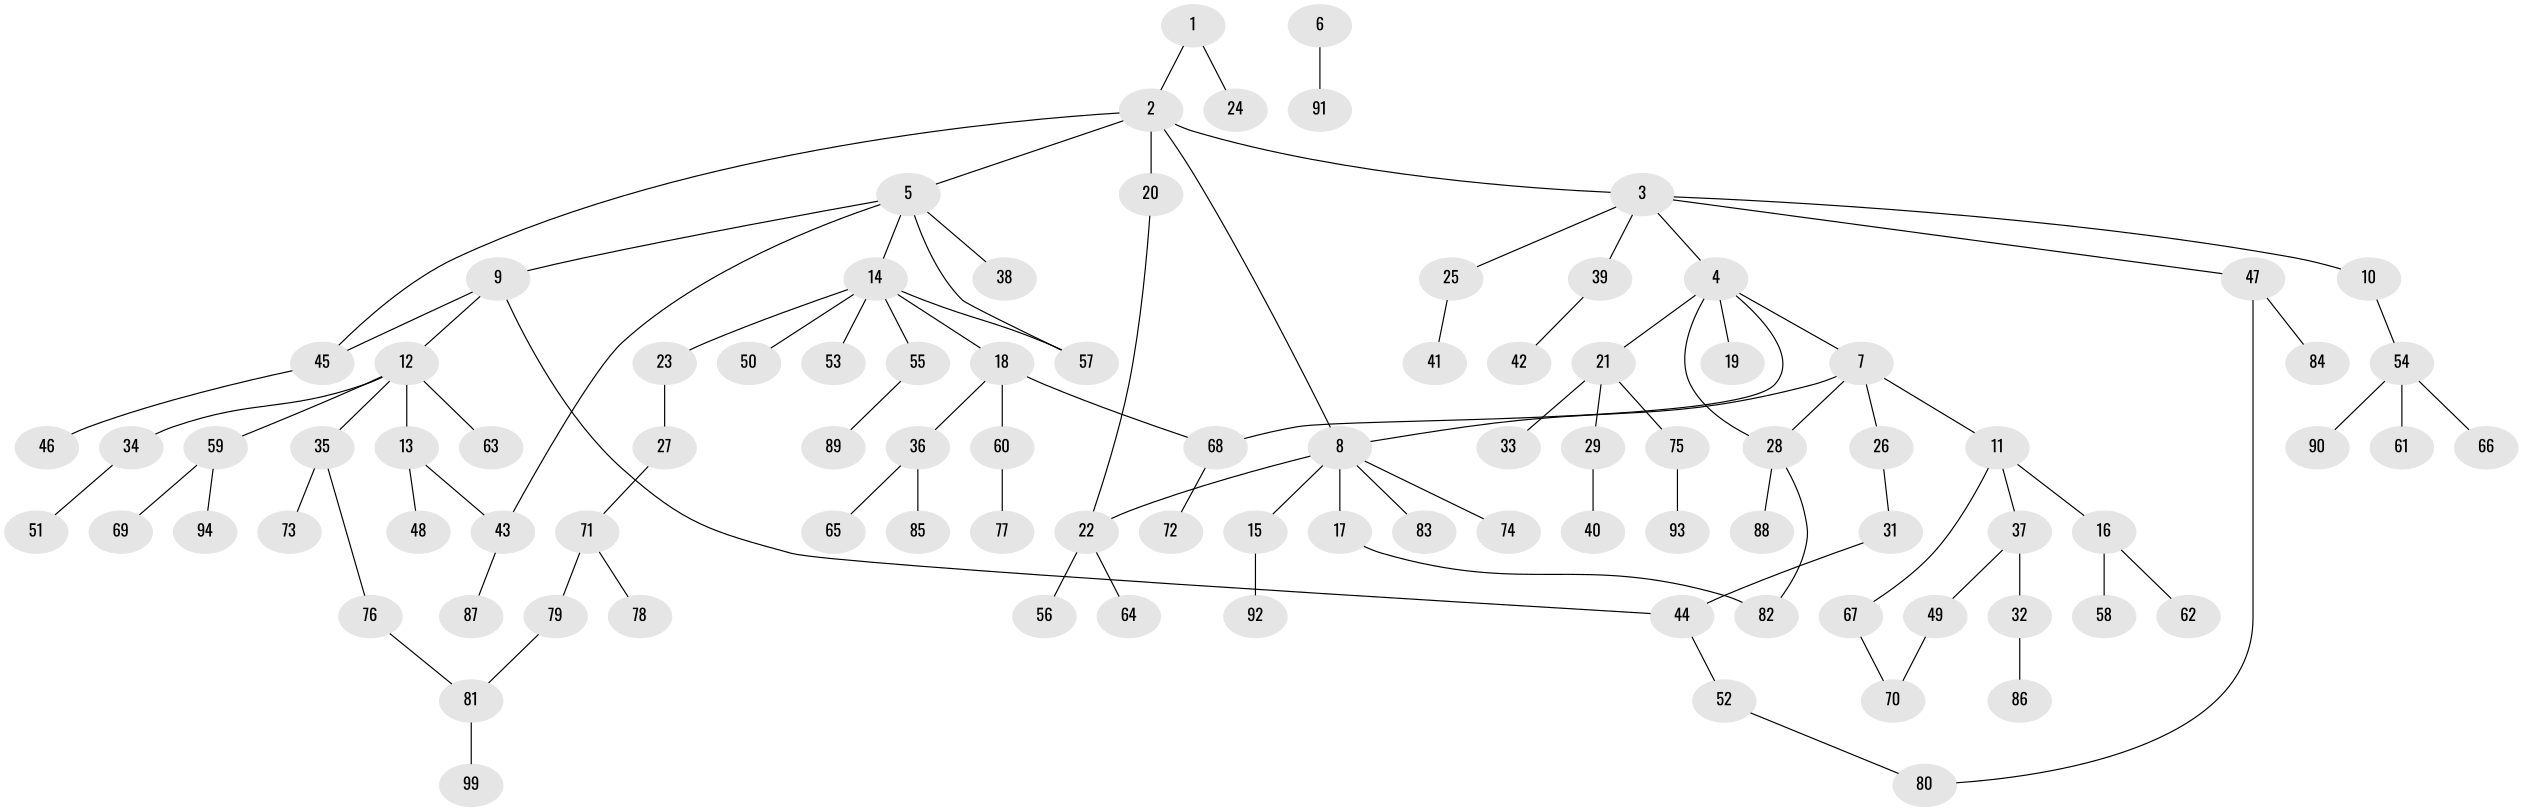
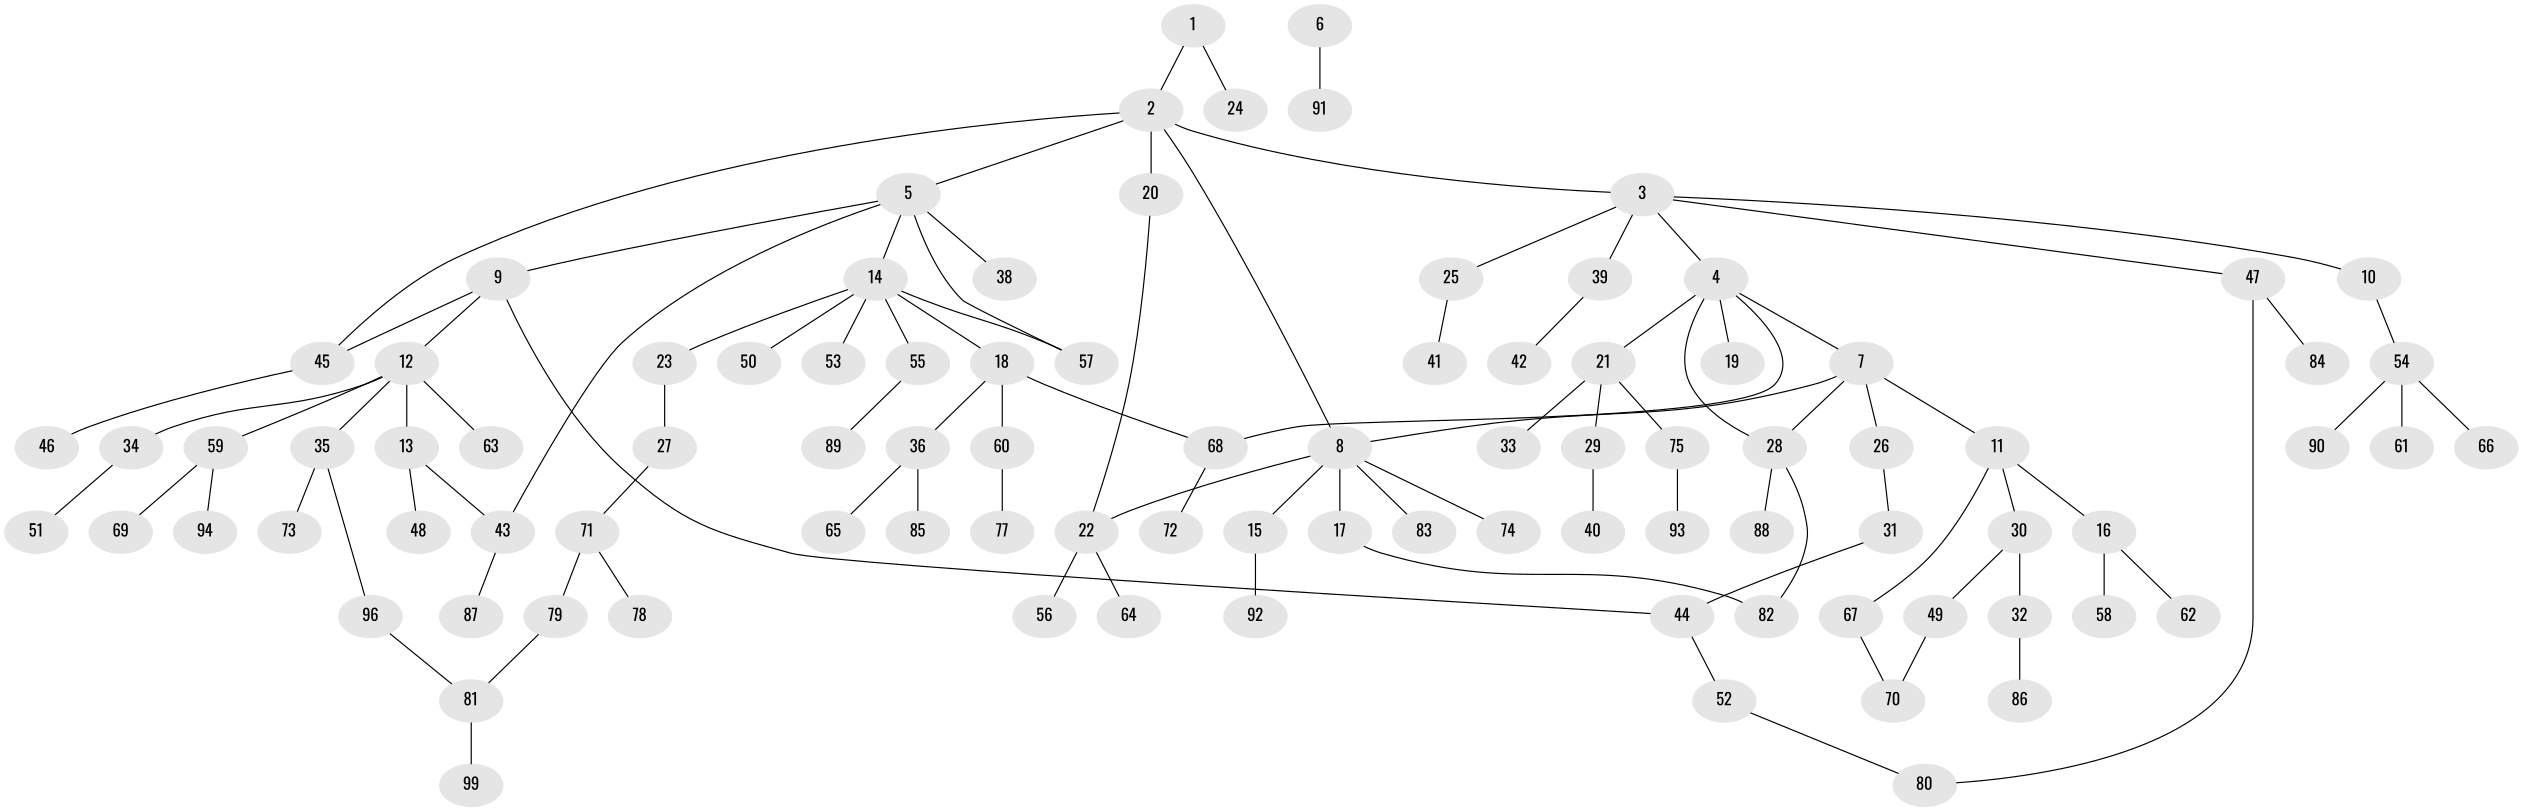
(2020, 532) -> (2020, 532)
(370, 617) -> (370, 617)
